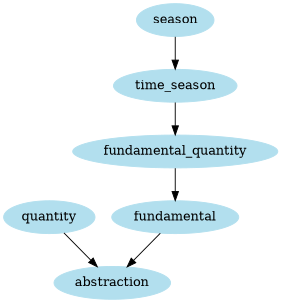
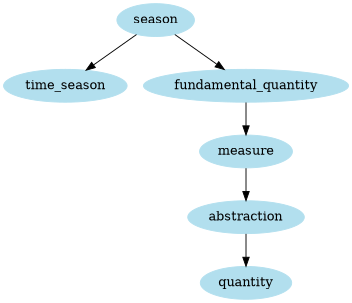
(175, 114) -> (196, 49)
(175, 217) -> (246, 151)
(77, 247) -> (246, 246)
